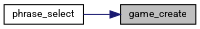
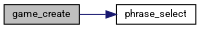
(97, 14) -> (93, 14)
